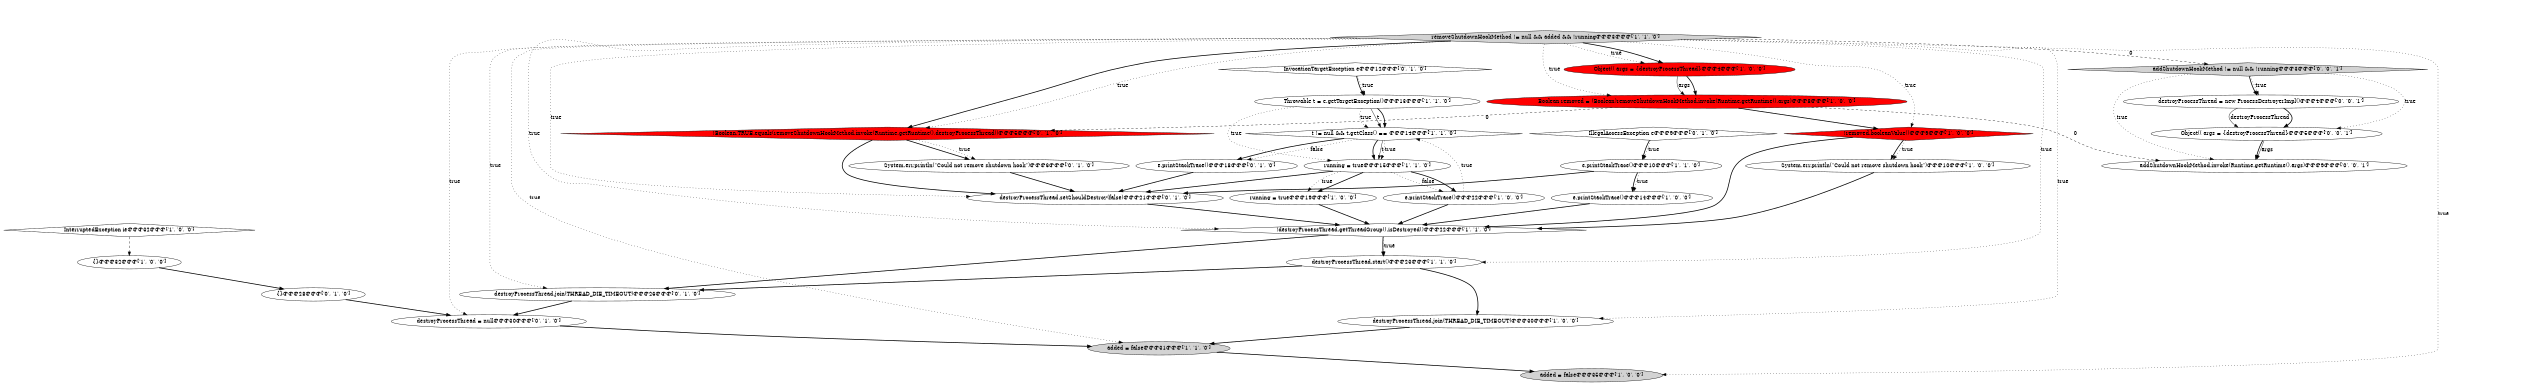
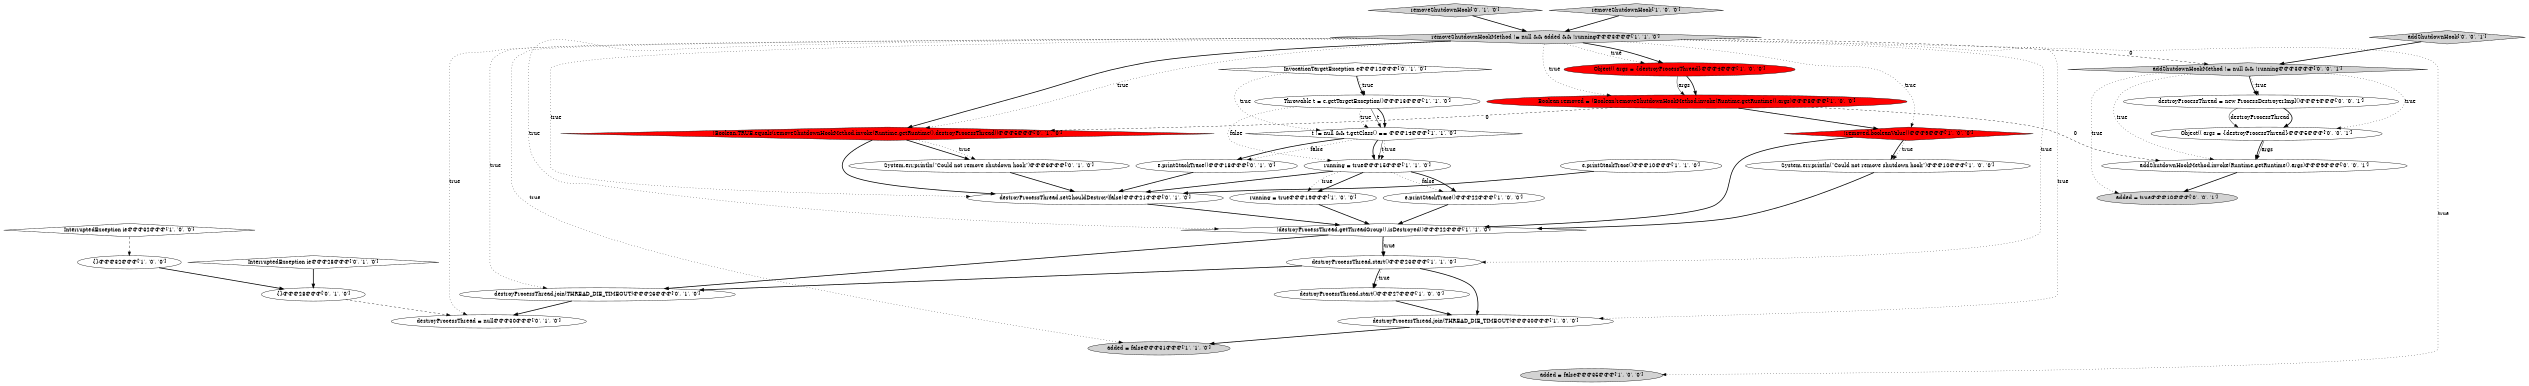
none -> (1455, 10)
none -> (1636, 10)
none -> (2447, 37)
(1236, 134) -> (1236, 134)
(1653, 134) -> none
(1452, 157) -> (1242, 110)
(1632, 198) -> none
none -> (2167, 198)
none -> (313, 262)
none -> (1372, 294)
(396, 307) -> (396, 307)
(824, 338) -> none
(1373, 362) -> none
